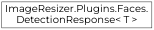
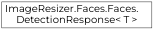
(77, 15) -> (77, 15)
